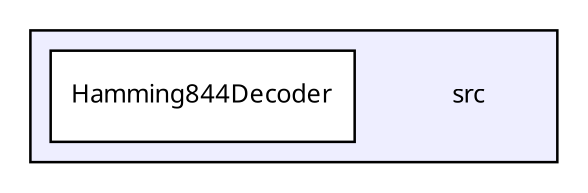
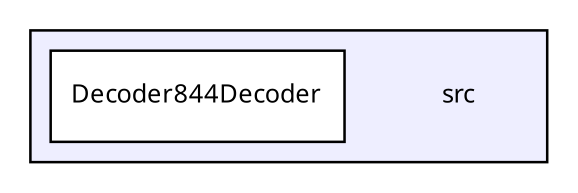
(203, 96) -> (198, 96)
